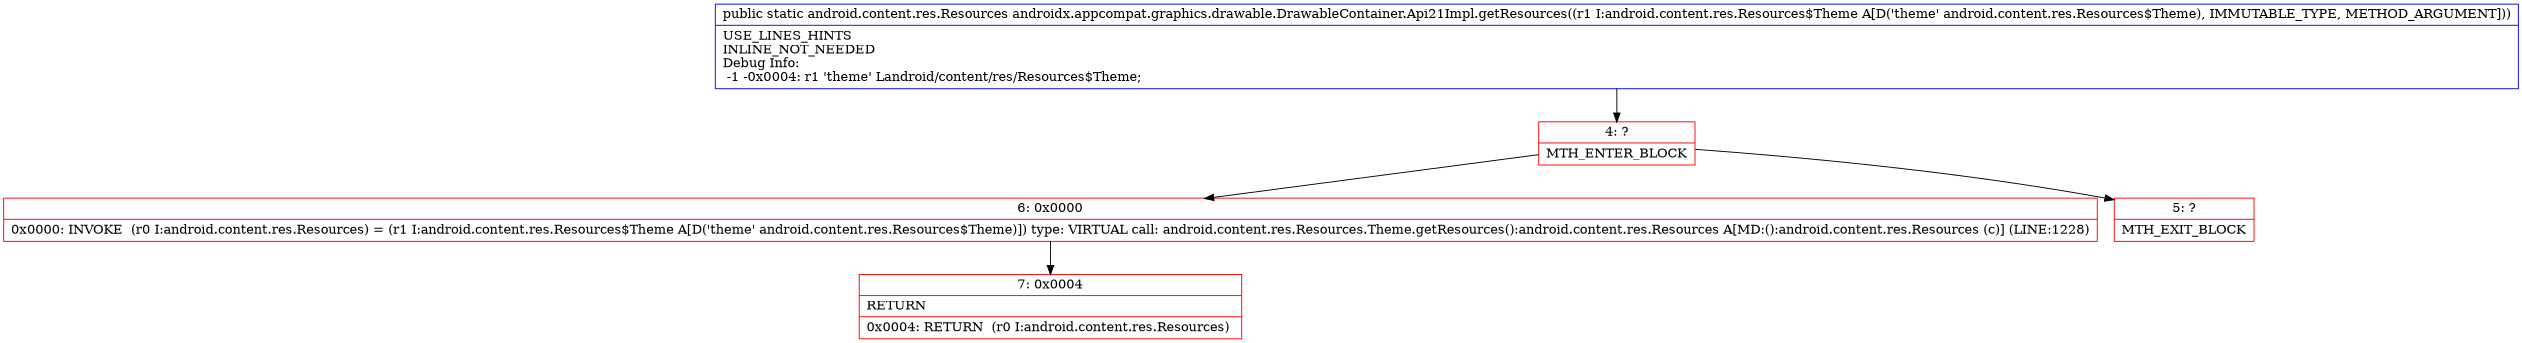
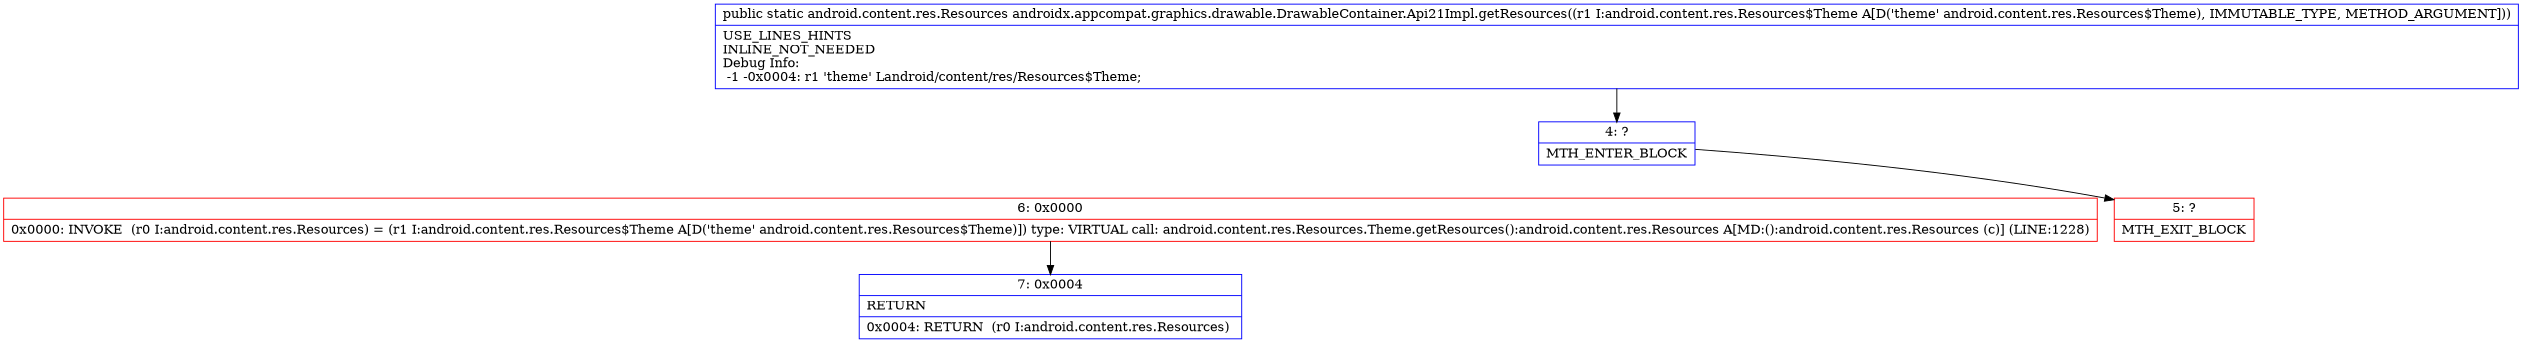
(1617, 143) -> (1617, 143)
(1376, 176) -> none
(1050, 307) -> (1050, 307)
